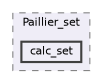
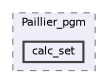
(51, 23) -> (54, 23)
